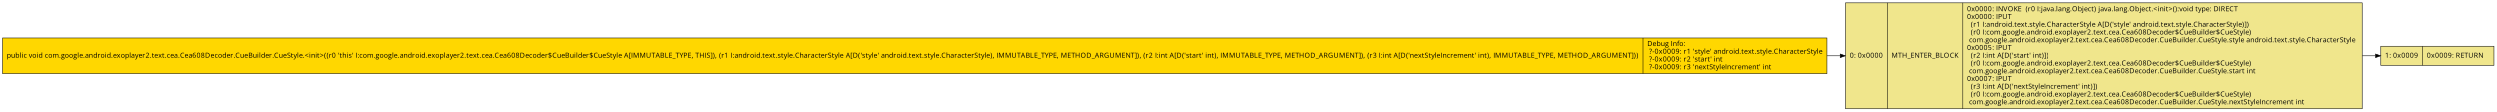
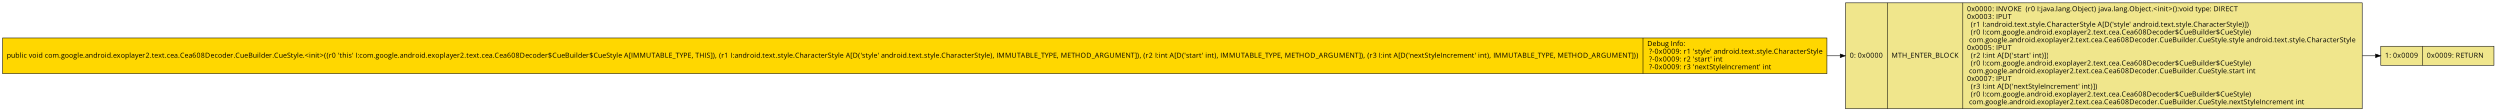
(1991, 17) -> (1991, 17)
